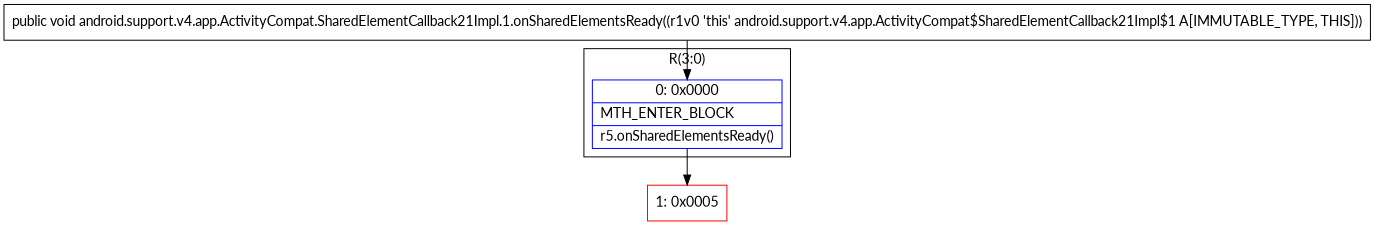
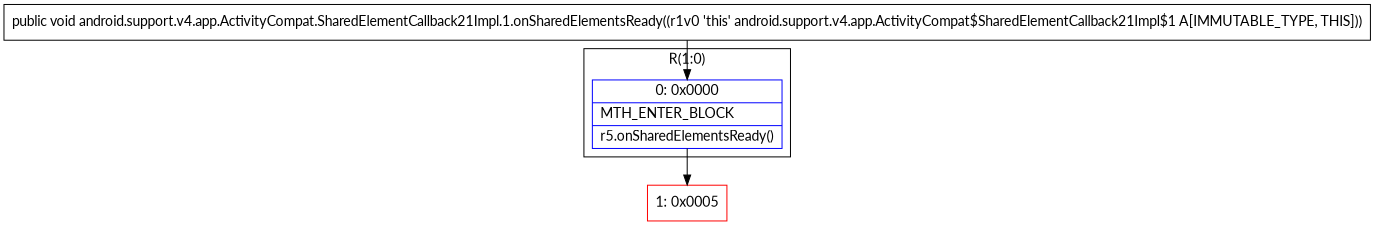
(687, 60) -> (687, 60)
